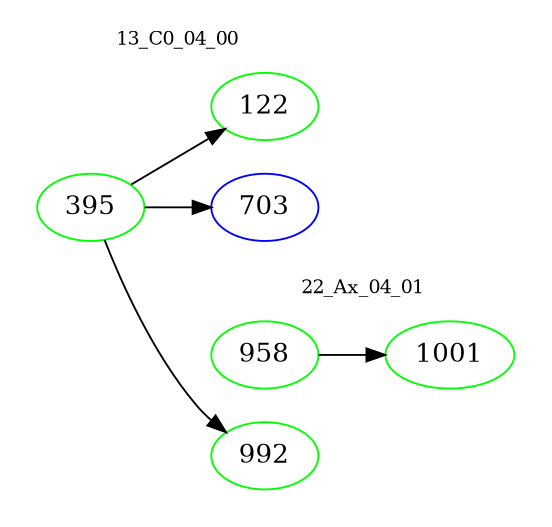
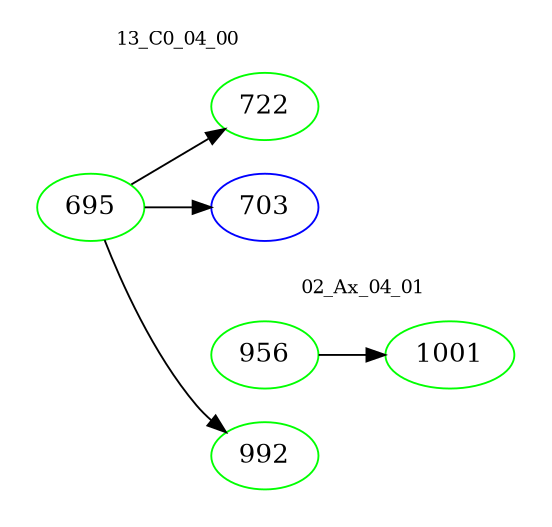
(265, 106) -> (265, 106)
(91, 207) -> (91, 207)
(363, 289) -> (363, 289)
(265, 355) -> (265, 355)
